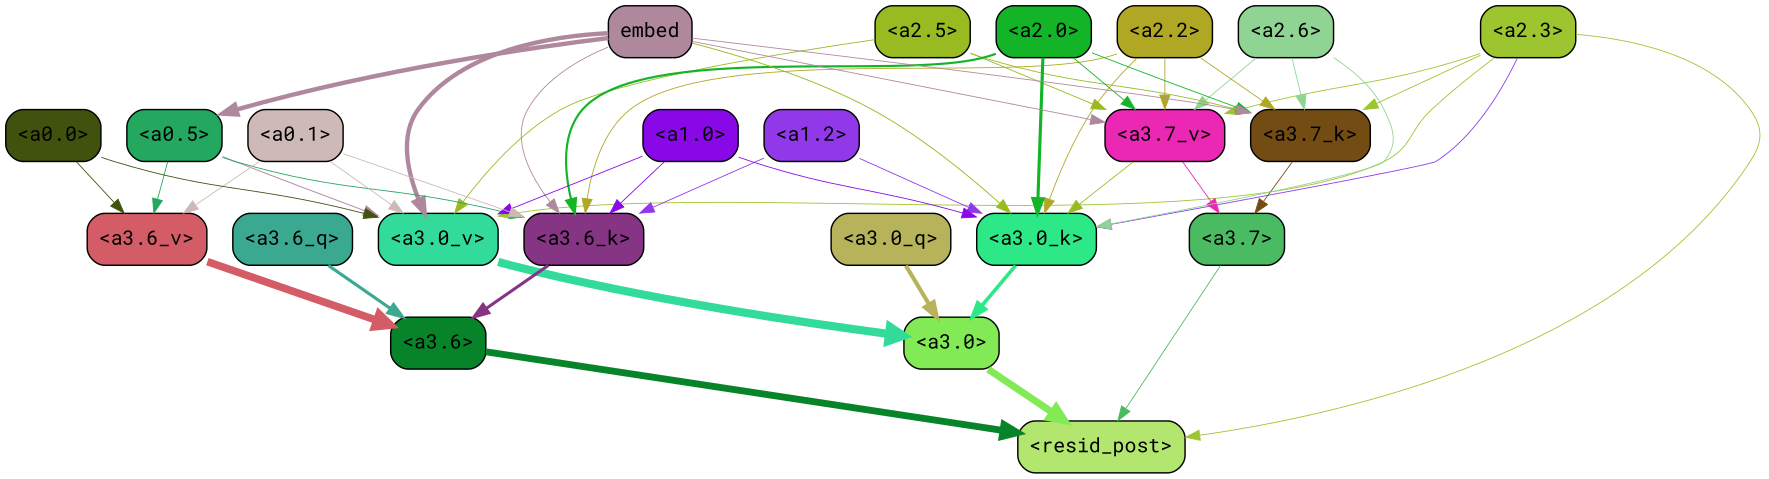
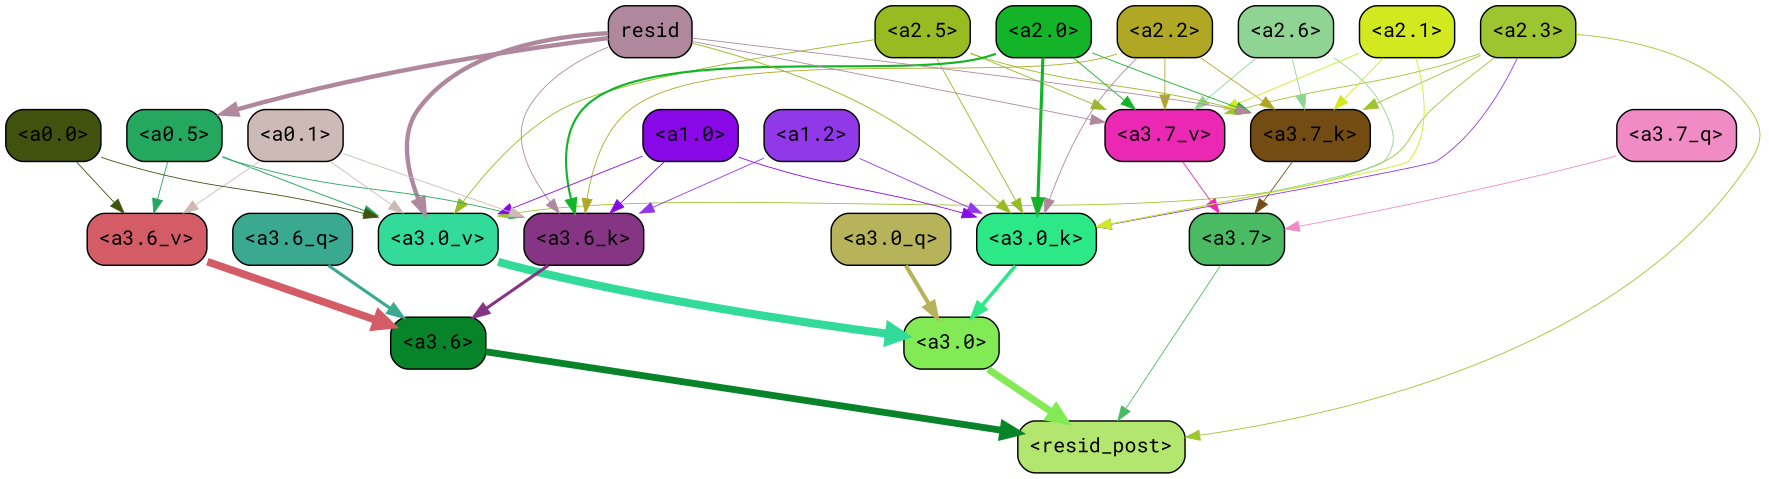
(650, 32) -> (650, 32)
none -> (1407, 32)
(1082, 127) -> (1082, 127)
none -> (1677, 136)
(1106, 183) -> (976, 129)
(300, 187) -> (300, 187)
